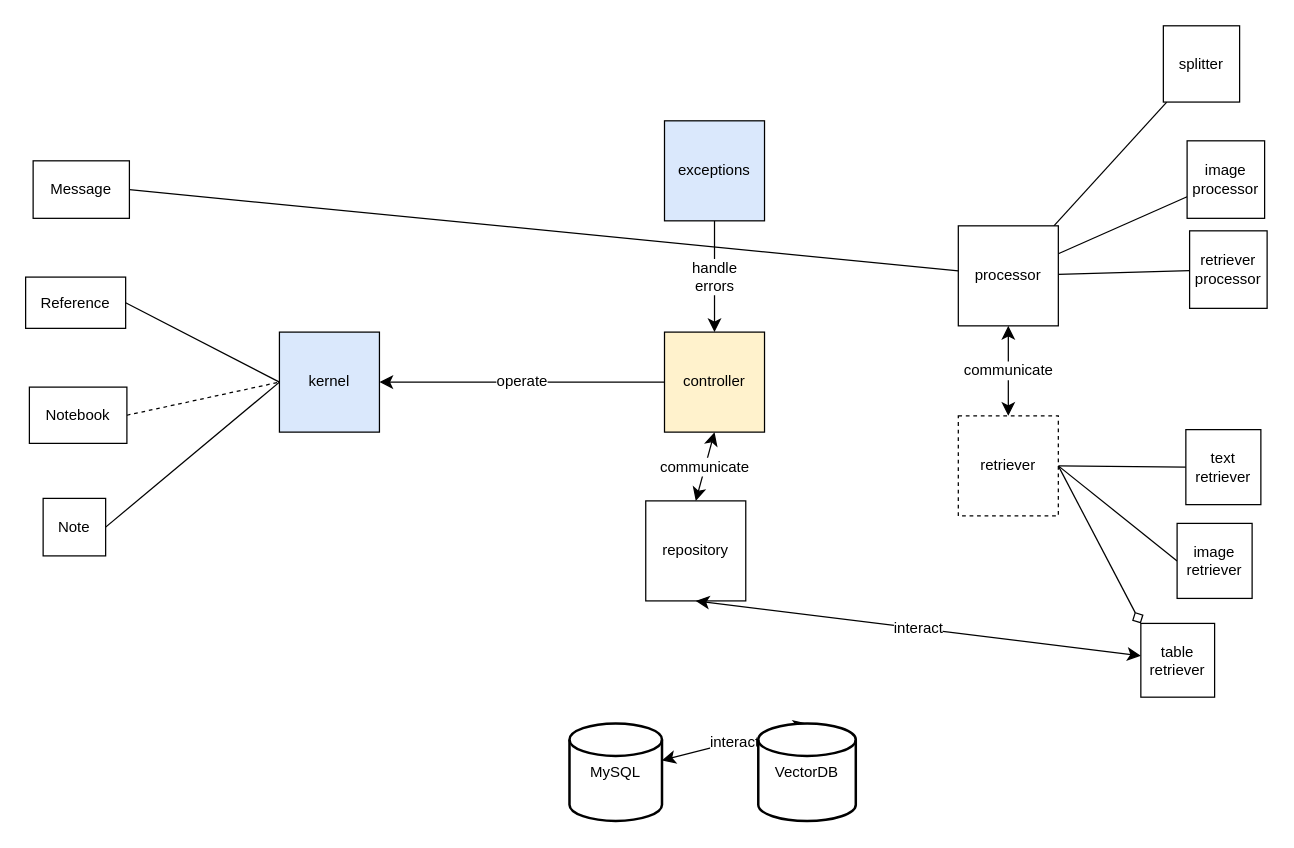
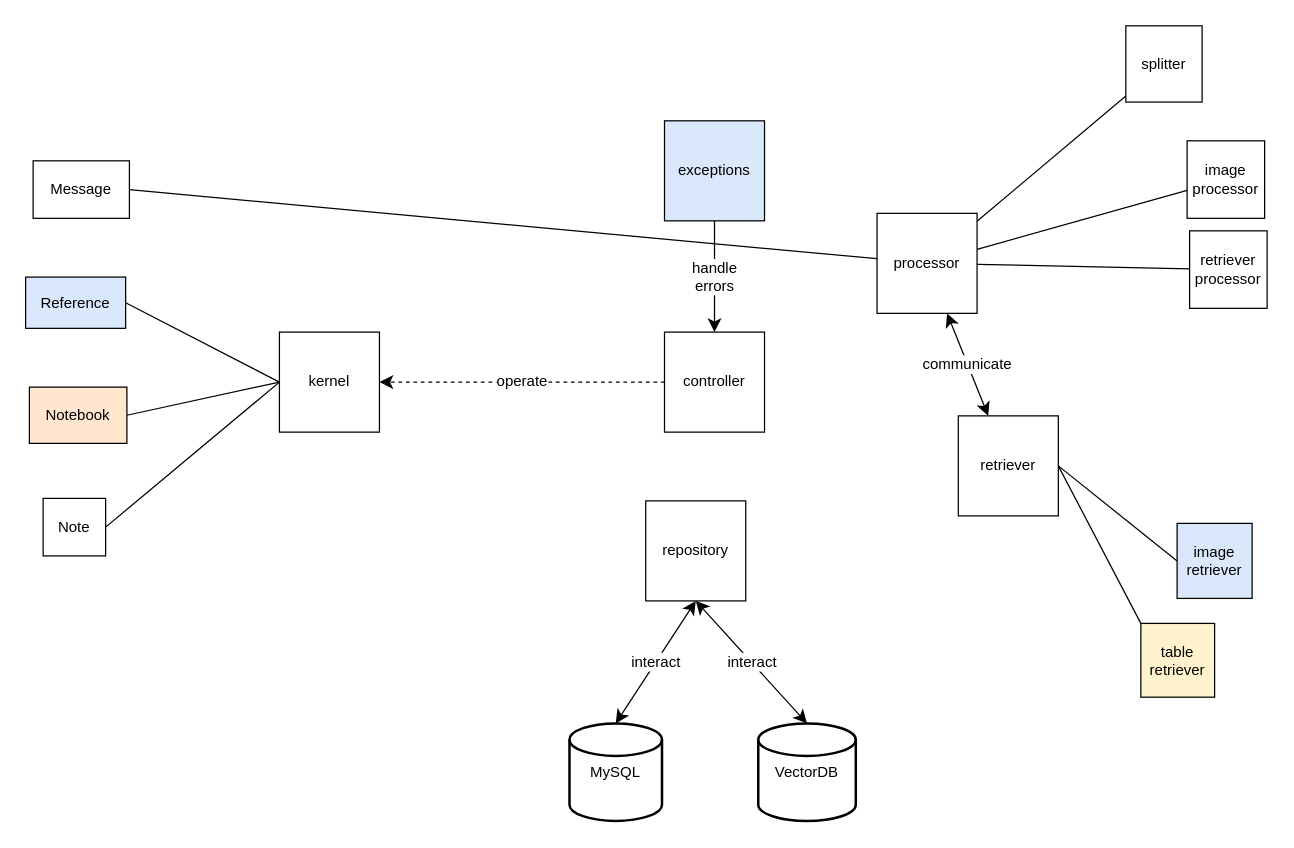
(1201, 64) -> (1164, 64)
(1008, 276) -> (927, 263)
(76, 303) -> (76, 303)
(329, 382) -> (329, 382)
(606, 382) -> (606, 382)
(714, 382) -> (714, 382)
(202, 399) -> (202, 399)
(78, 415) -> (78, 415)
(1008, 466) -> (1008, 466)
(1125, 466) -> none
(705, 467) -> none
(1223, 467) -> none
(1214, 561) -> (1214, 561)
(1135, 611) -> (1137, 617)
(919, 628) -> (655, 663)
(1178, 660) -> (1178, 660)
(715, 747) -> (752, 662)
